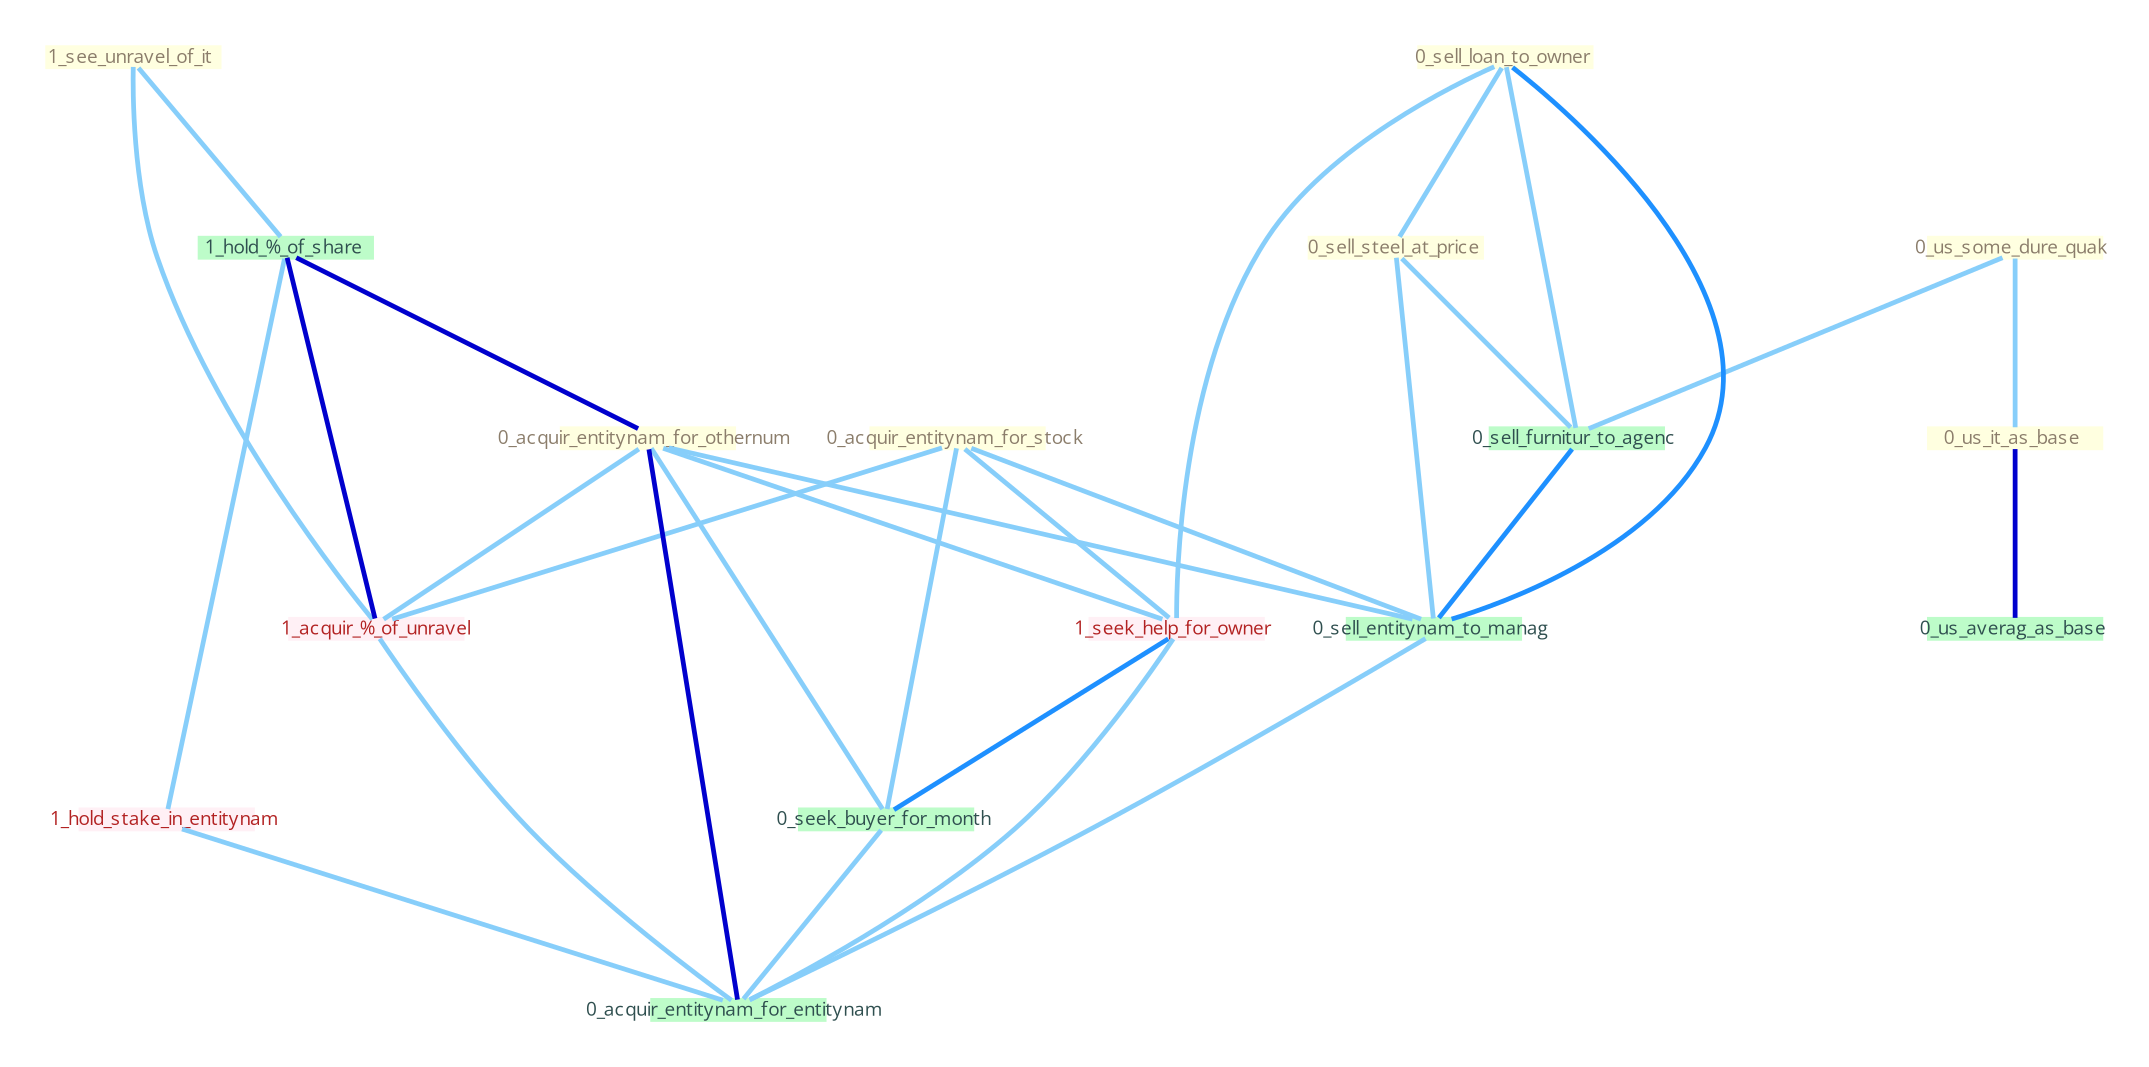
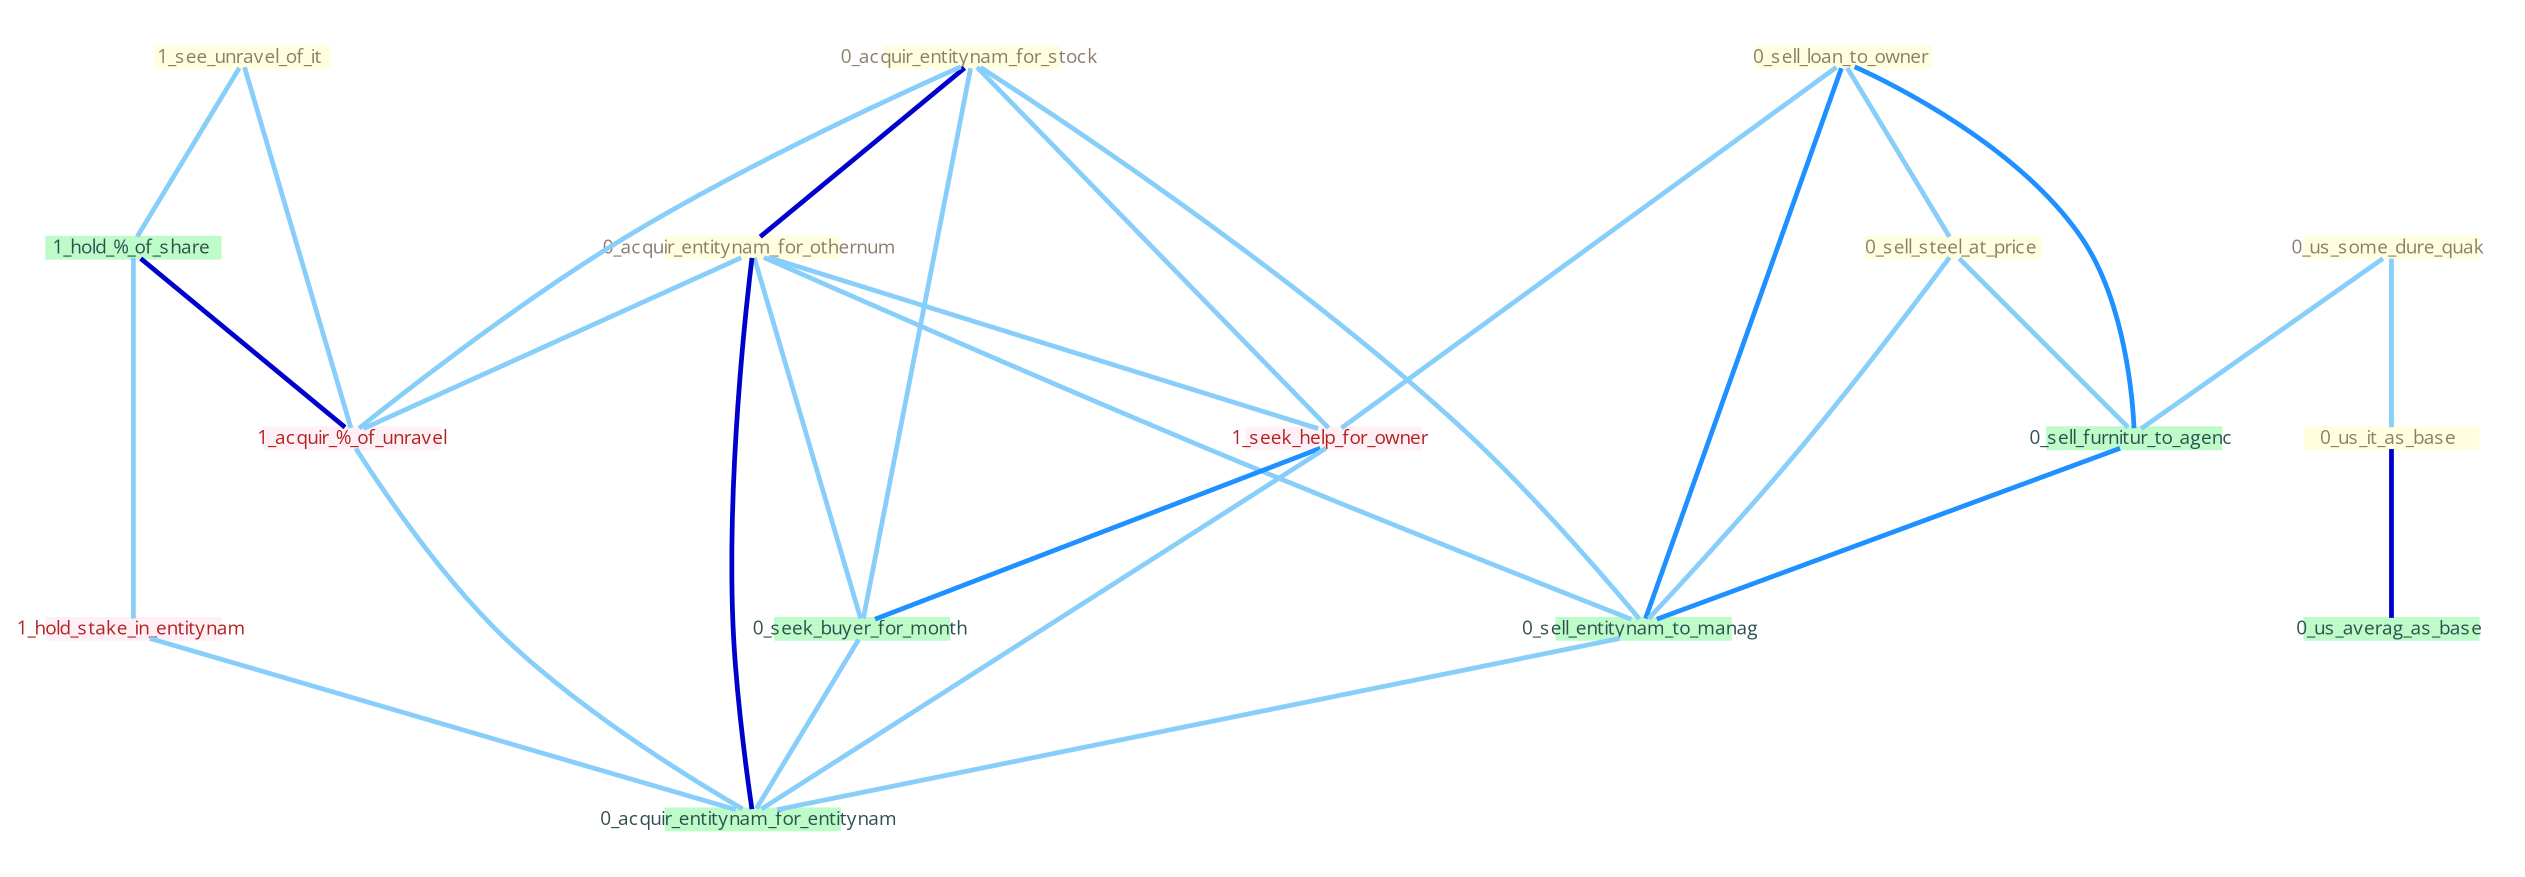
(1541, 248) -> (2054, 204)
(467, 343) -> (862, 152)
